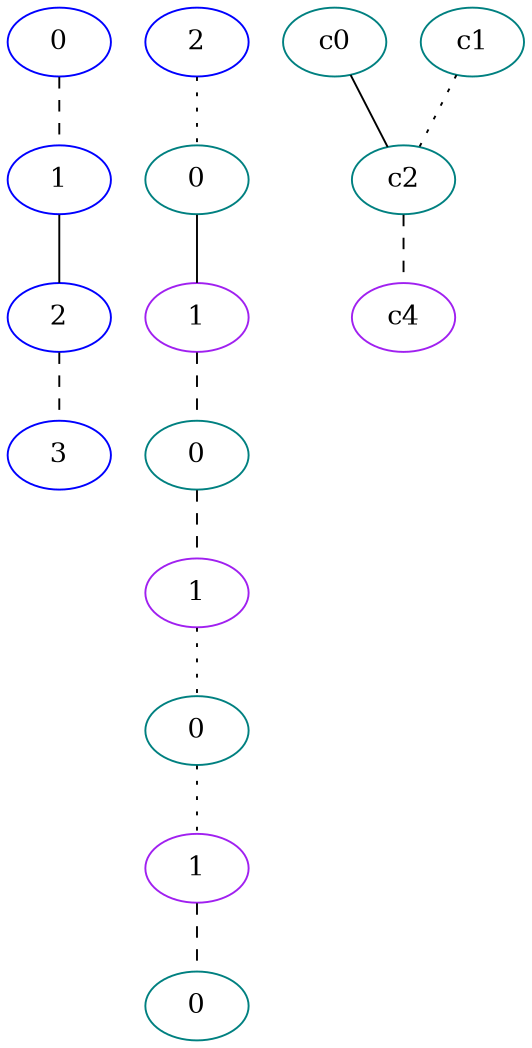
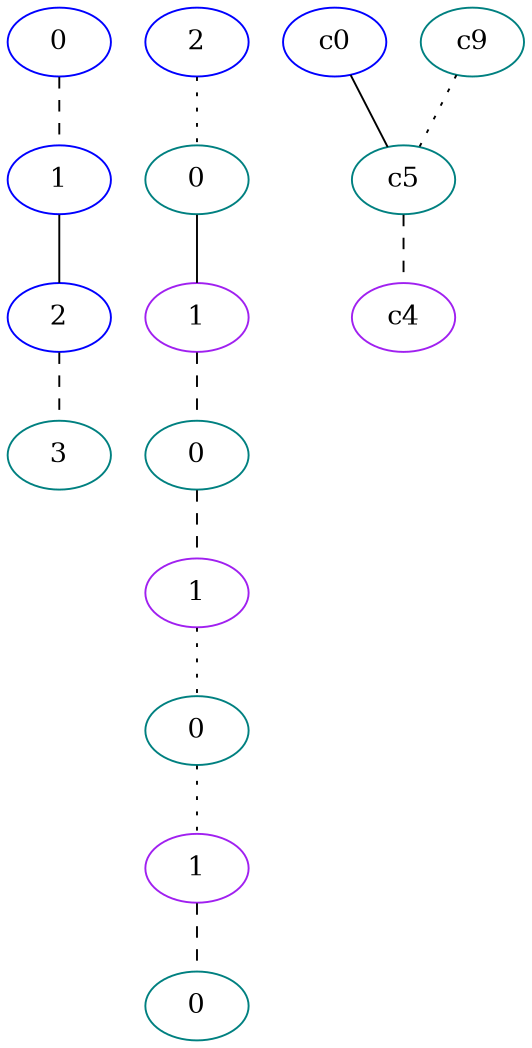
(335, 42) -> (335, 42)
(472, 42) -> (472, 42)
(404, 180) -> (404, 180)
(59, 455) -> (59, 455)
